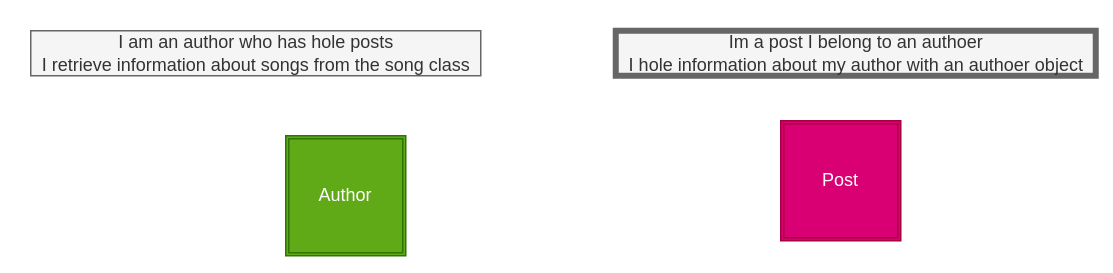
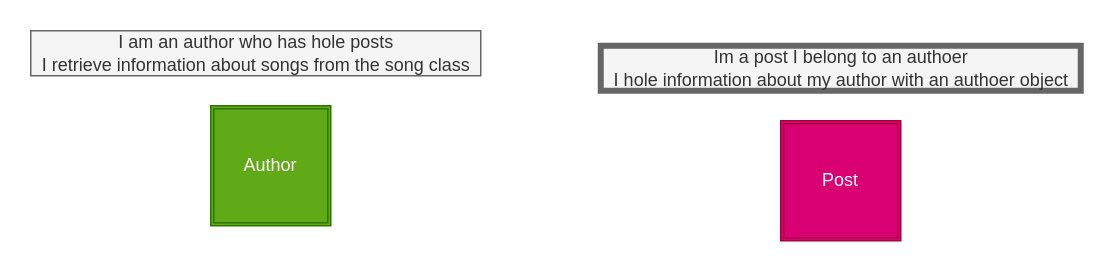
(856, 53) -> (841, 68)
(346, 196) -> (271, 166)
